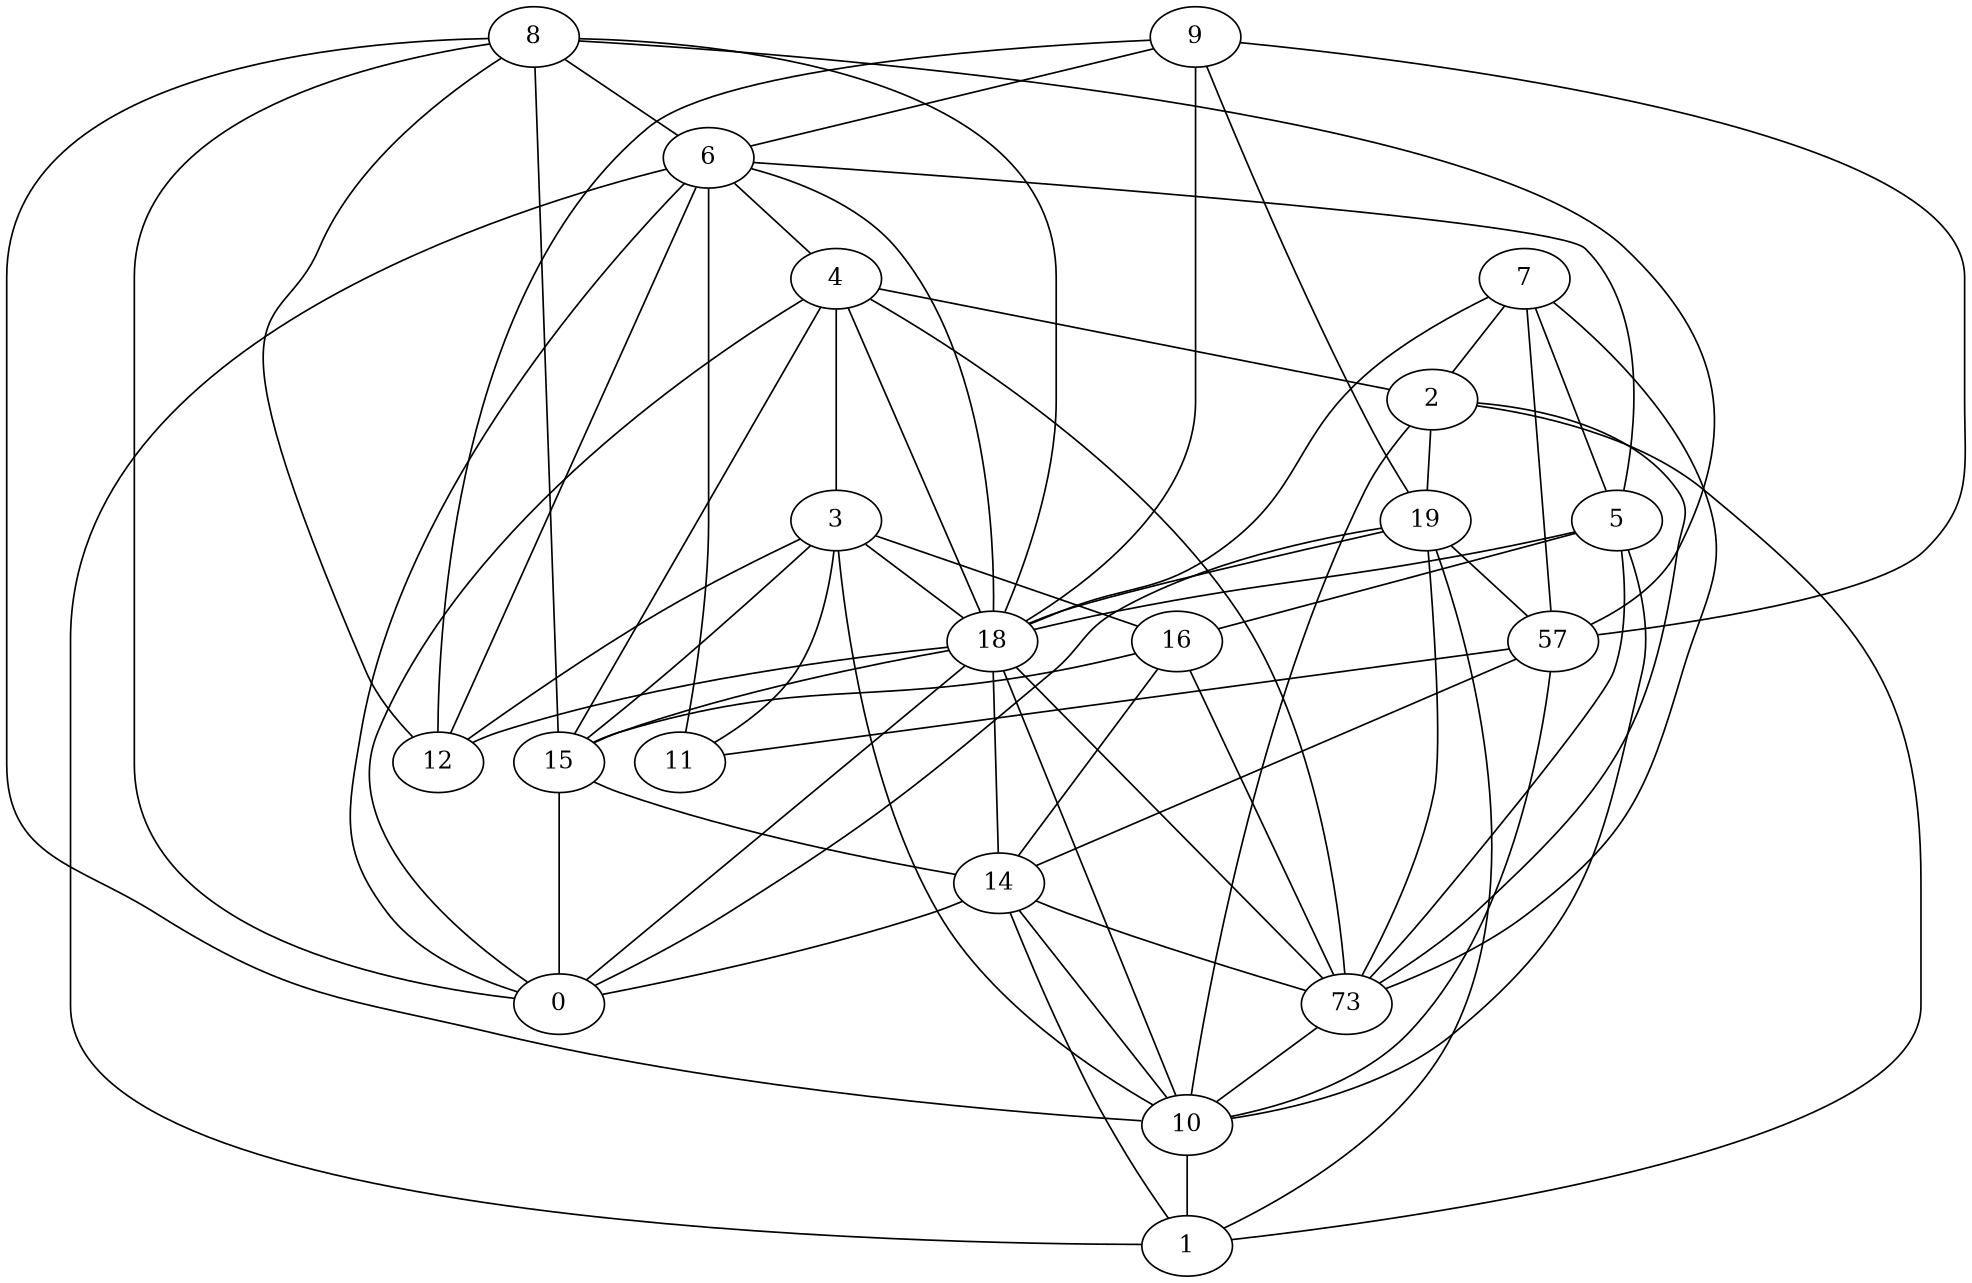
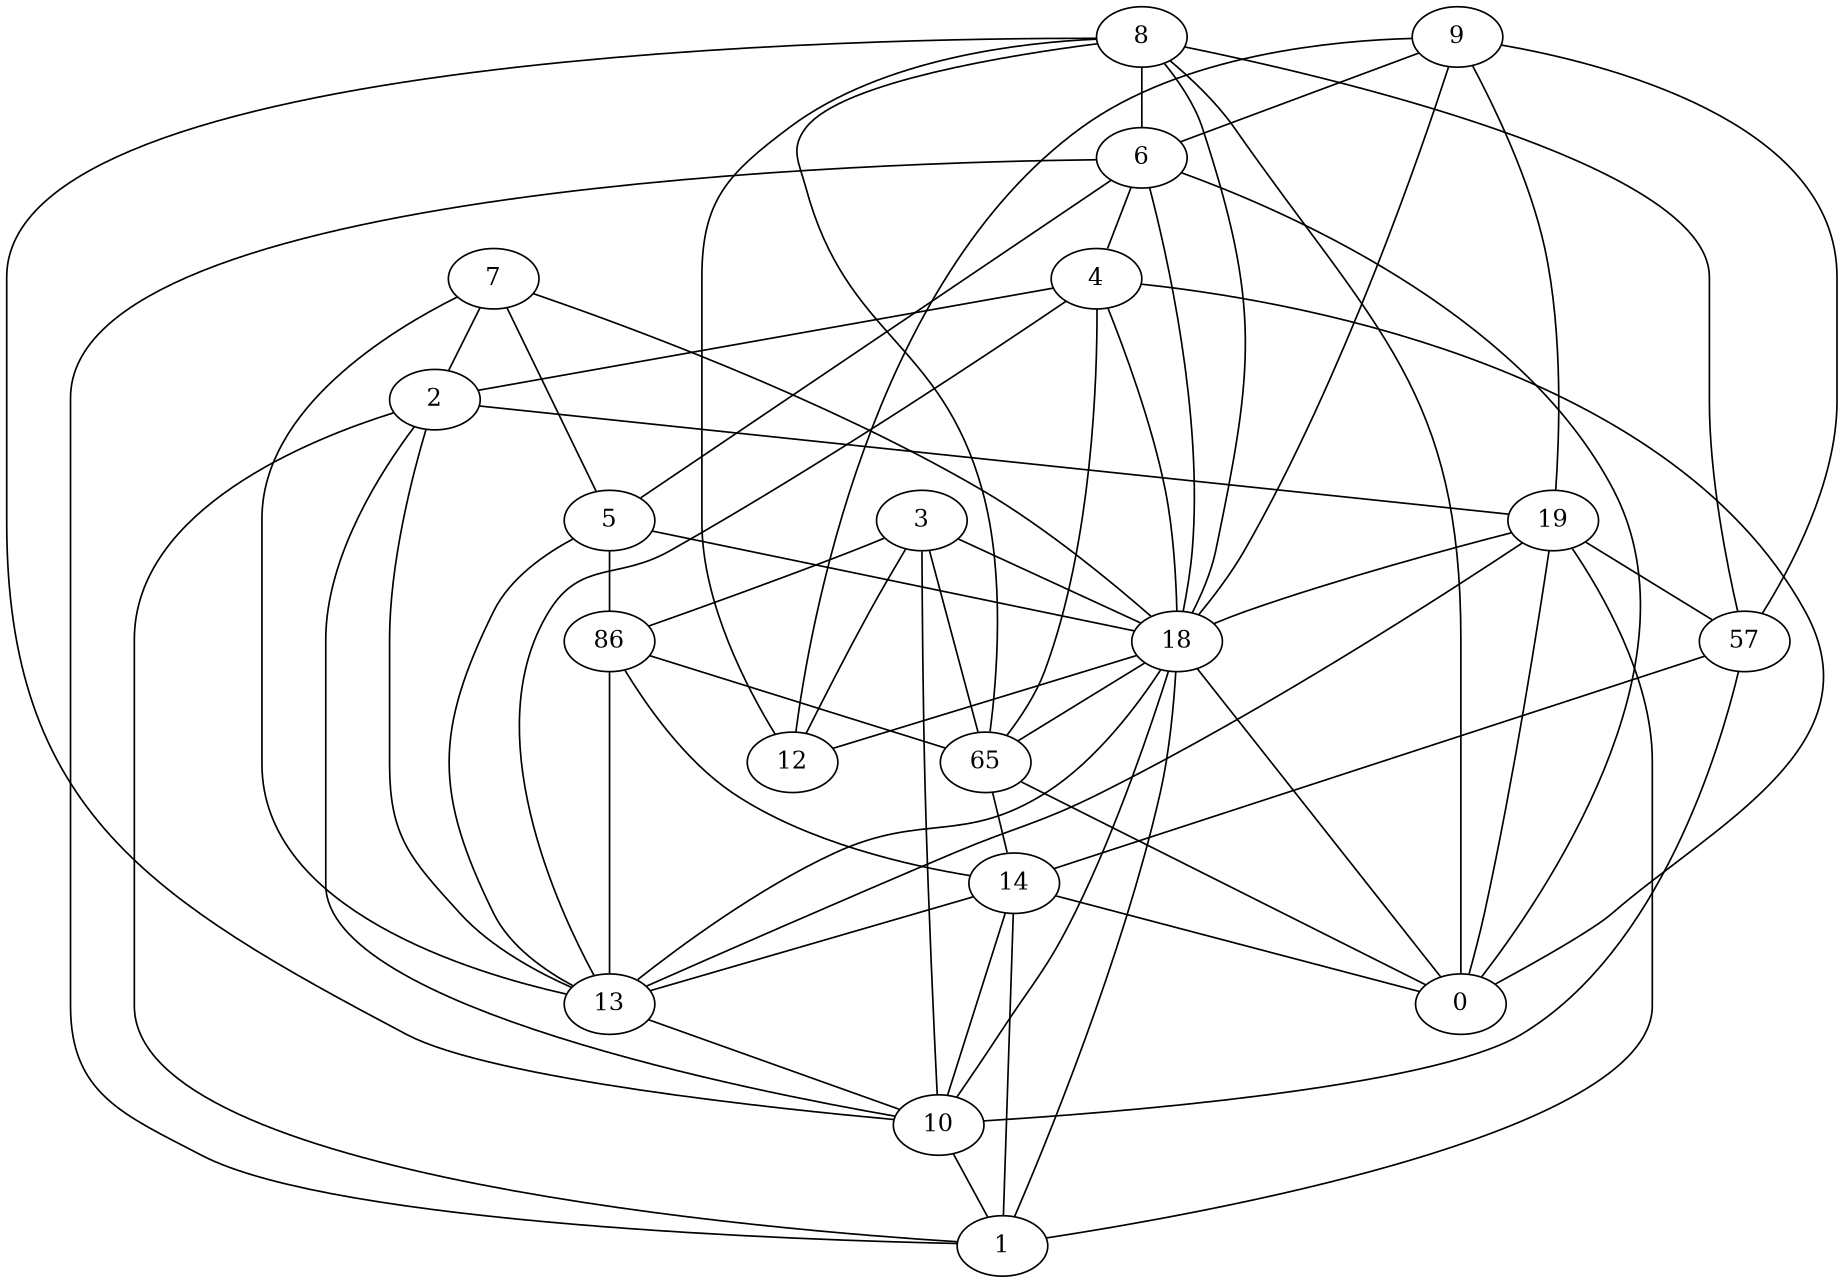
(836, 400) -> none
(579, 447) -> none
(1539, 460) -> none
(1177, 641) -> (610, 641)
(559, 762) -> (986, 762)
(680, 762) -> none
(996, 762) -> (1116, 950)
(1557, 924) -> none
(1347, 1004) -> (610, 1004)
